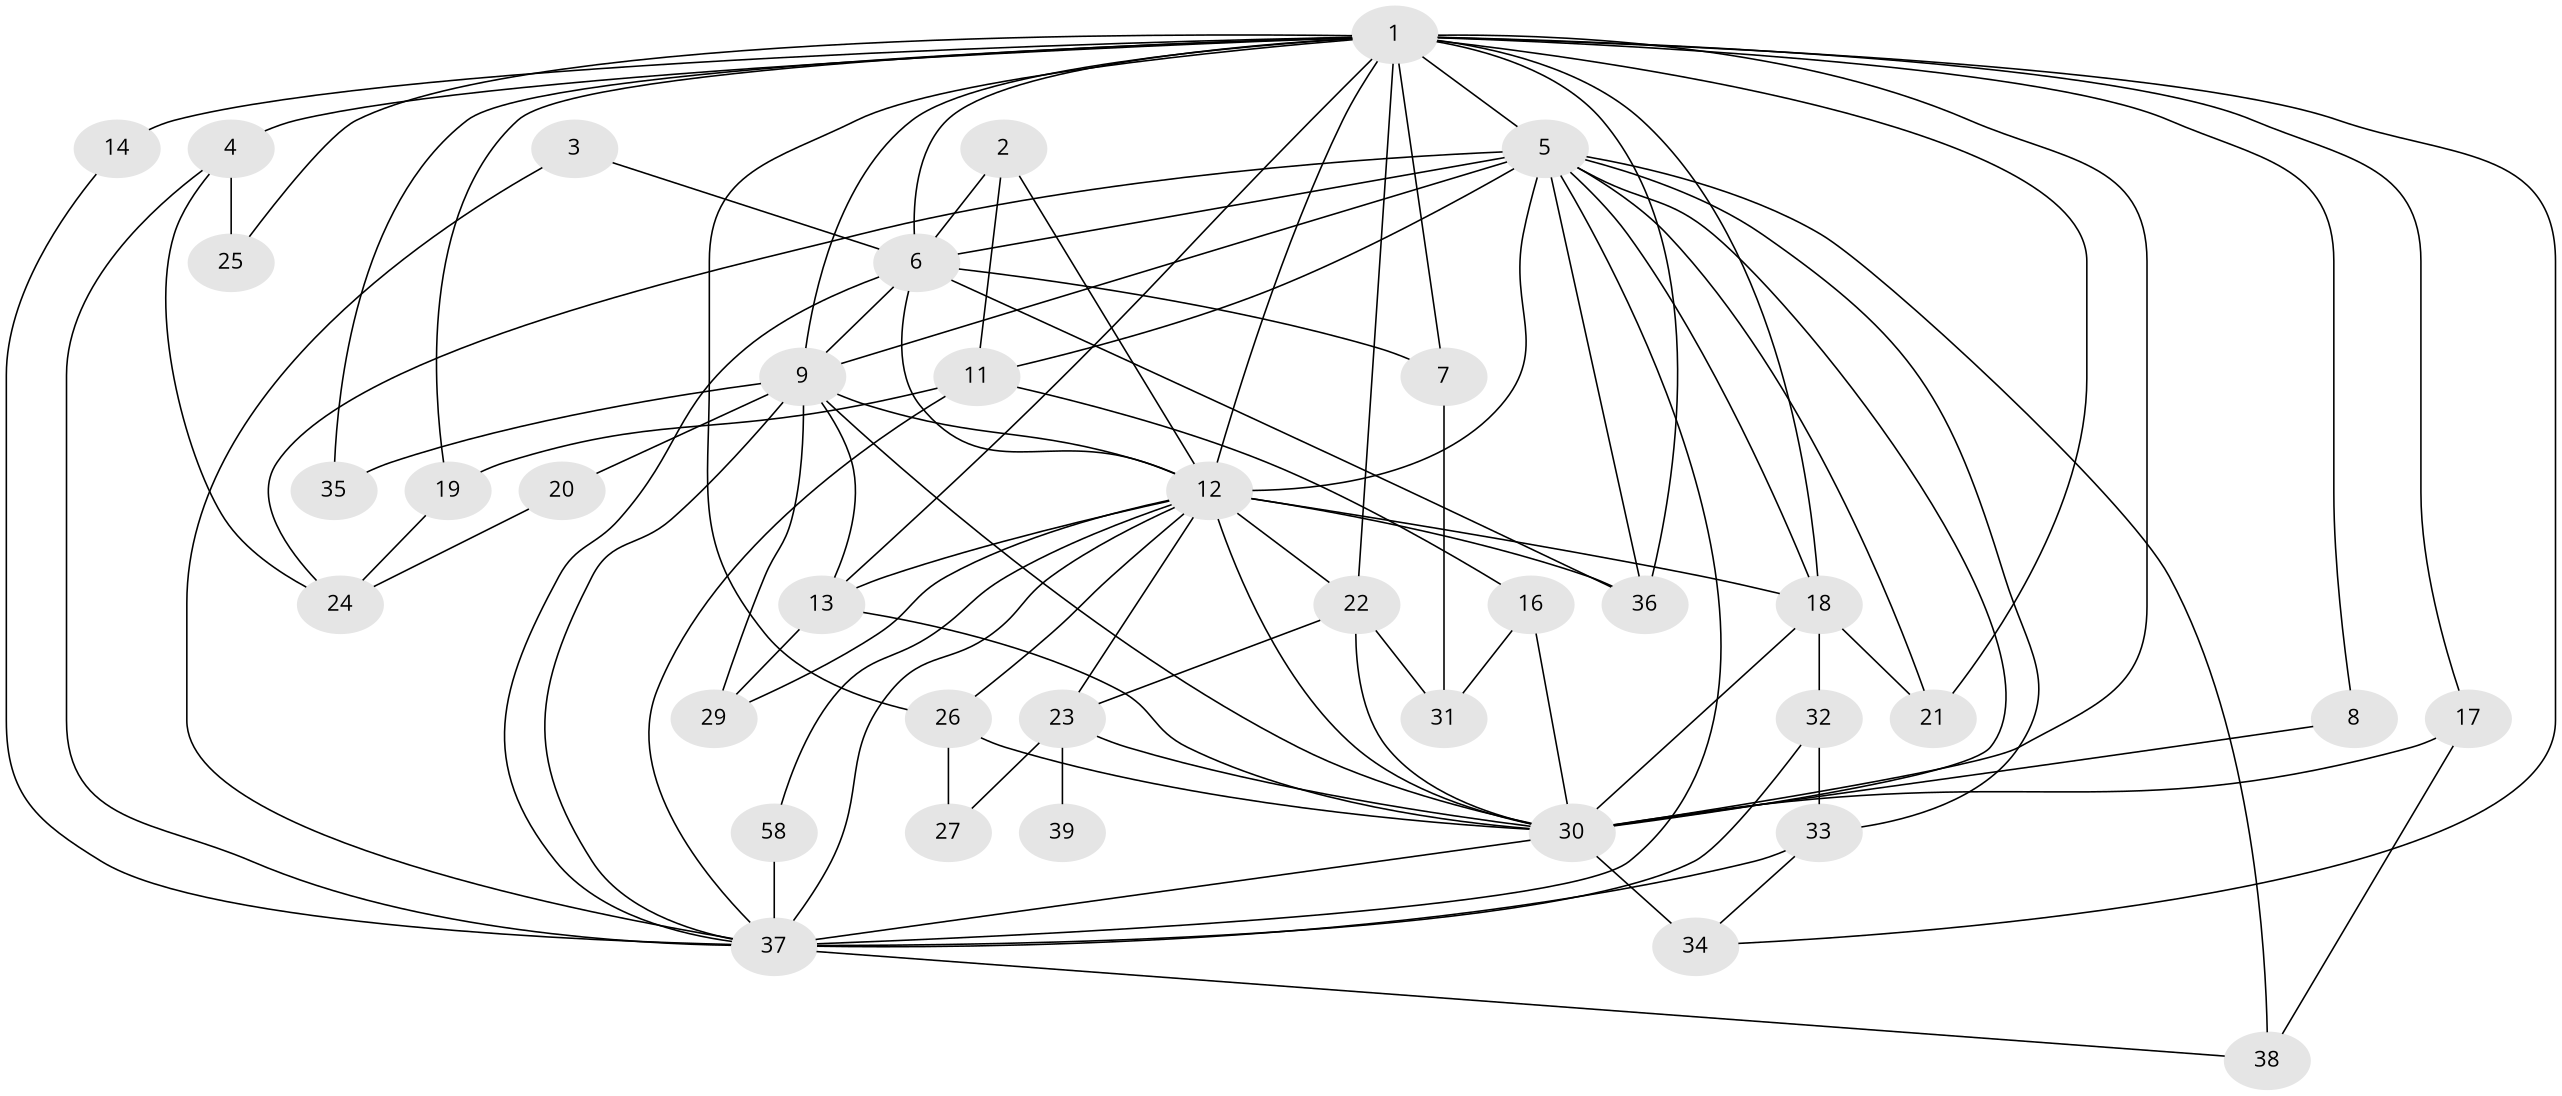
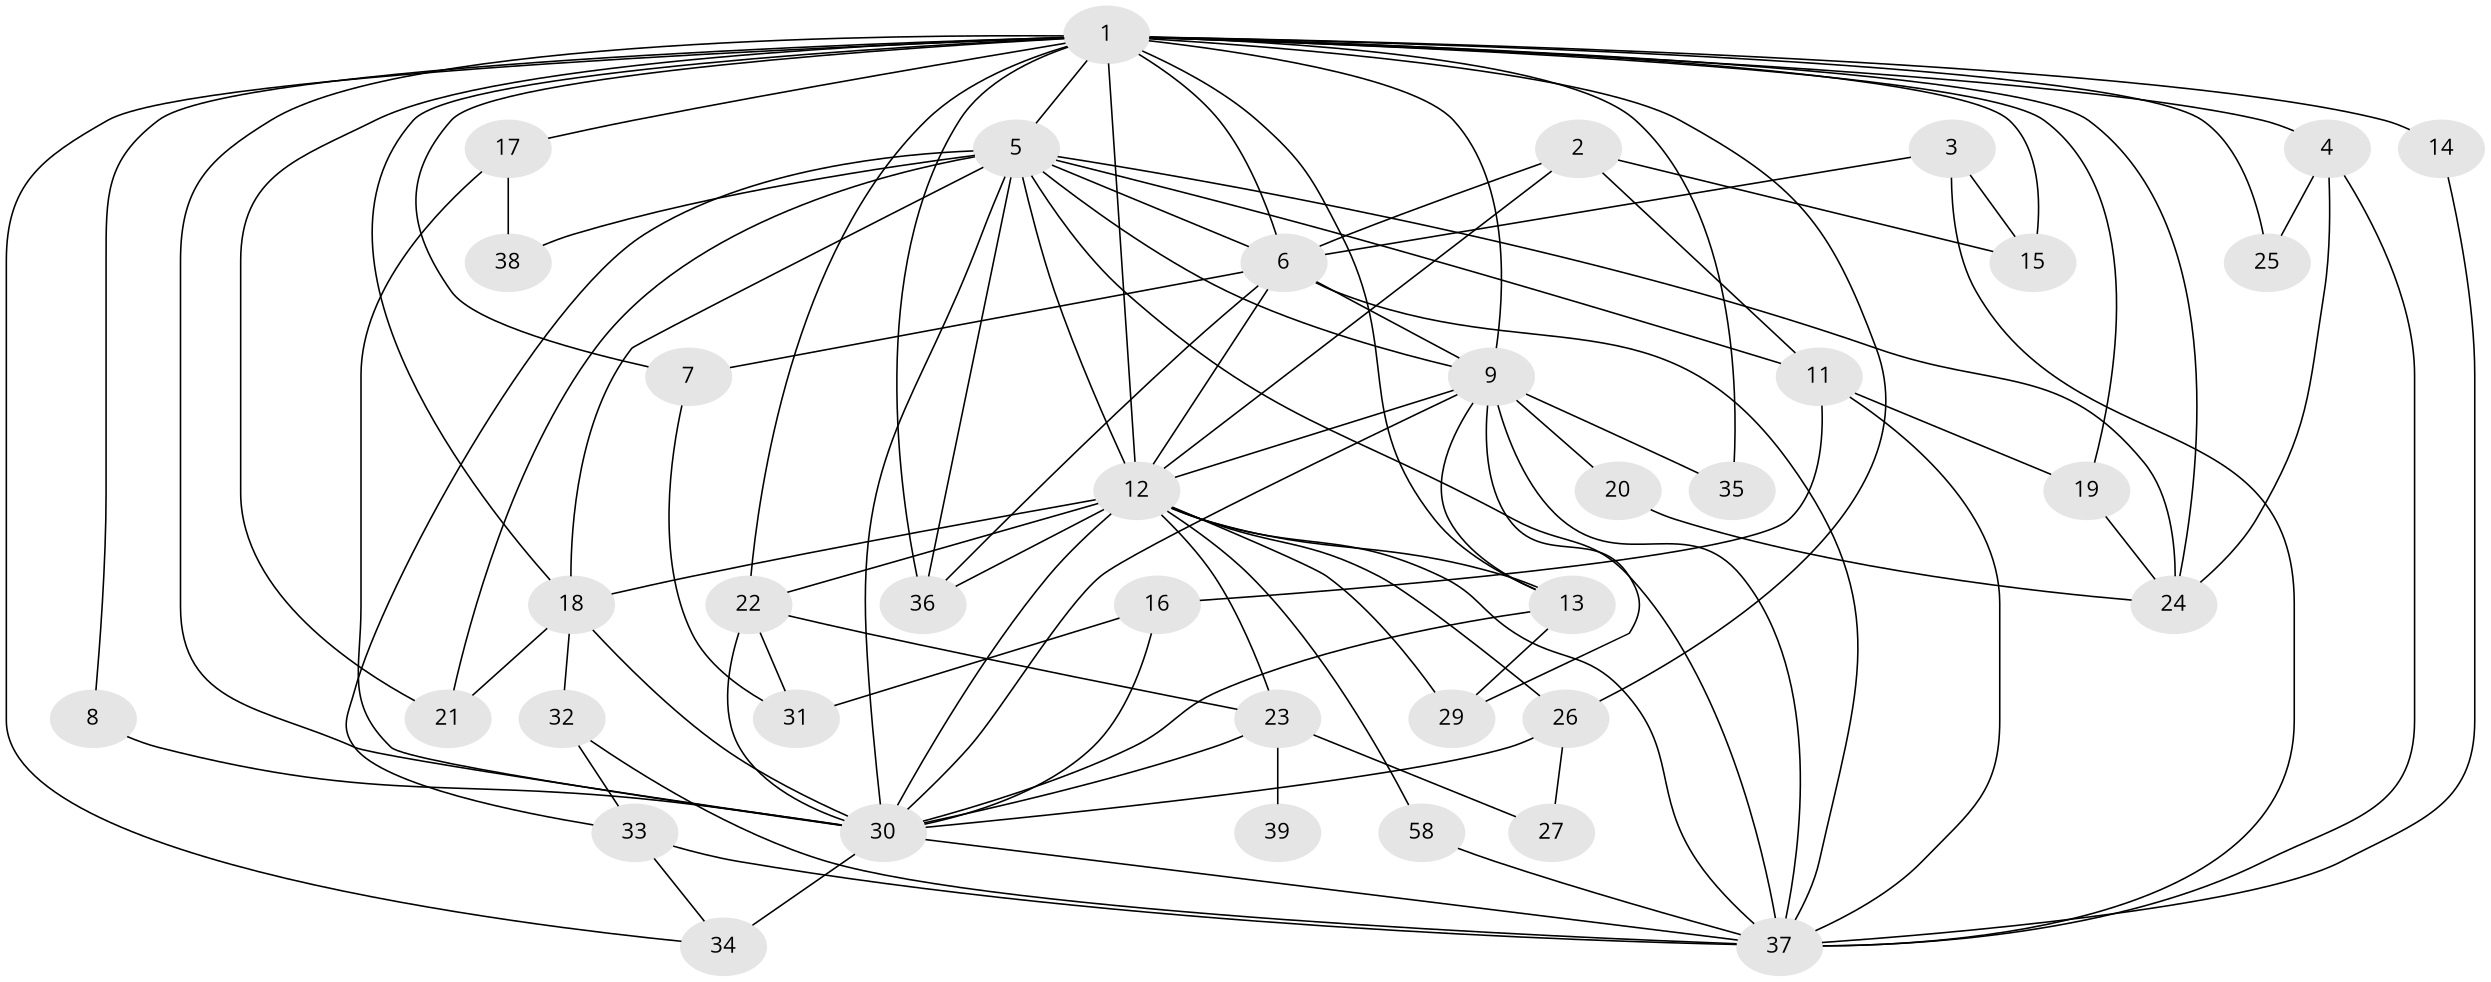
none -> (2007, 96)
none -> (2033, 263)
(1521, 1004) -> none
